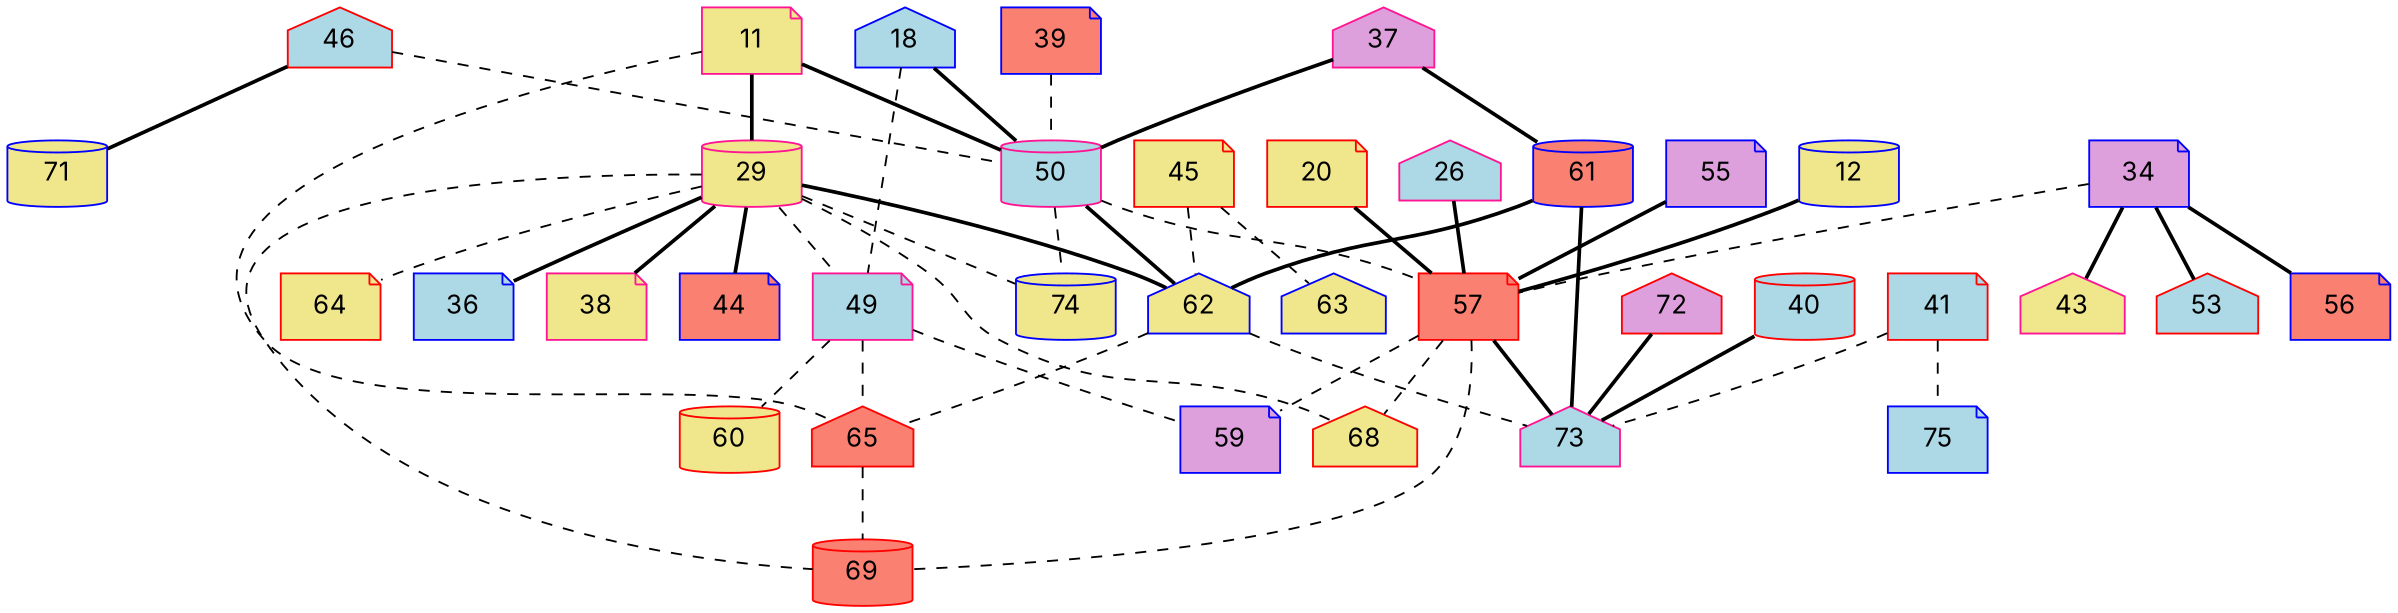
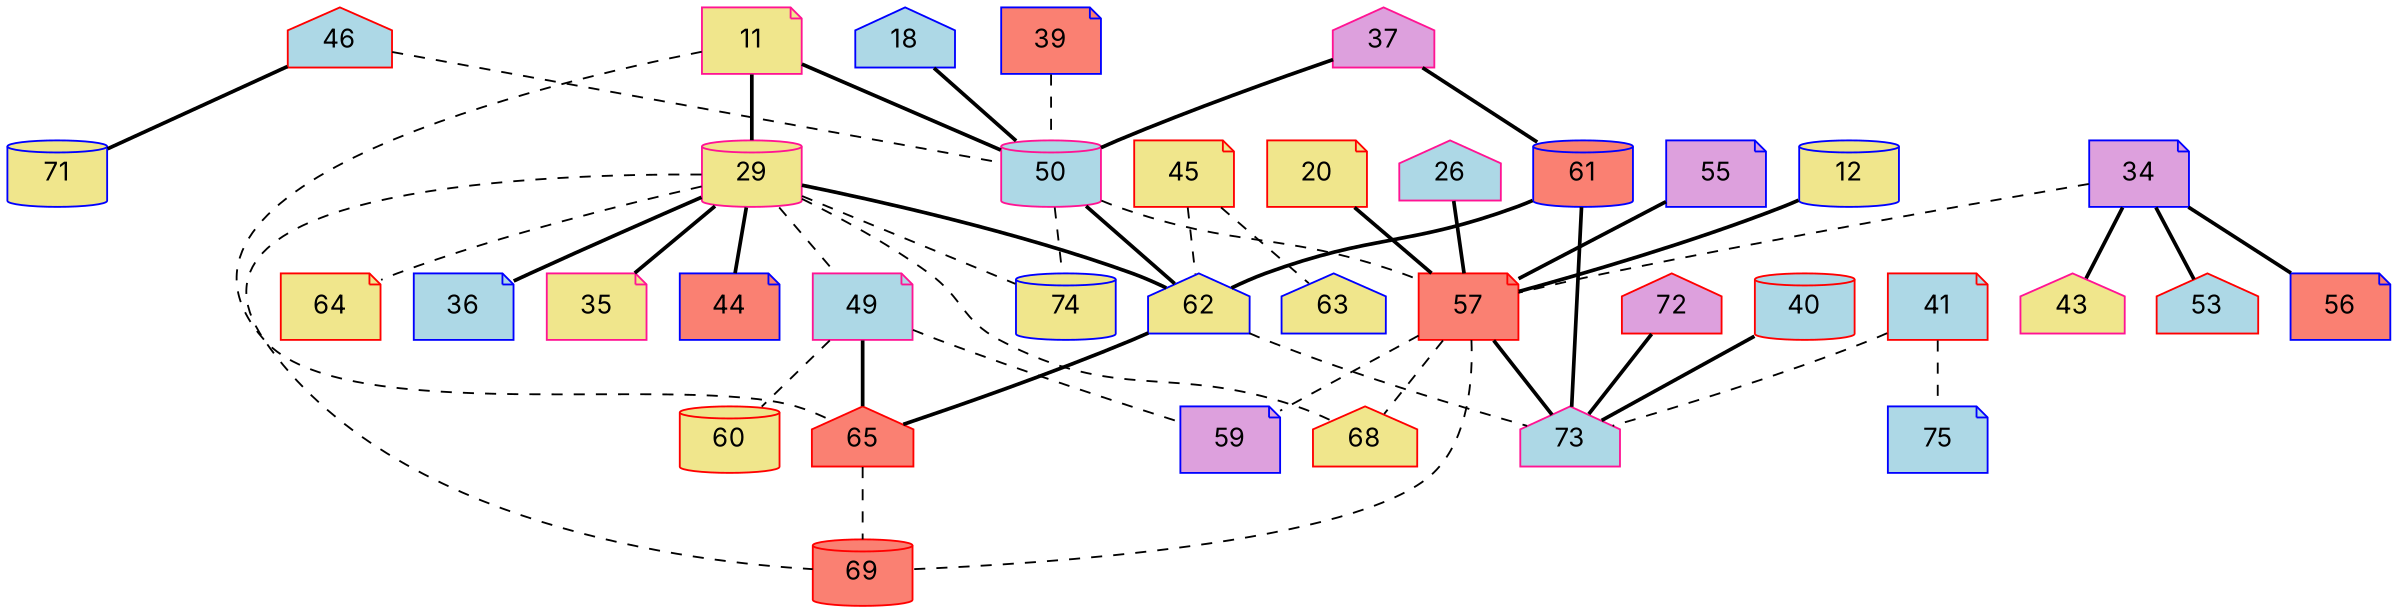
(884, 170) -> none
(597, 307) -> (597, 307)
(863, 373) -> (863, 373)
(1021, 383) -> (1021, 383)
